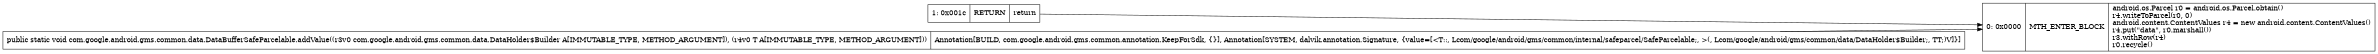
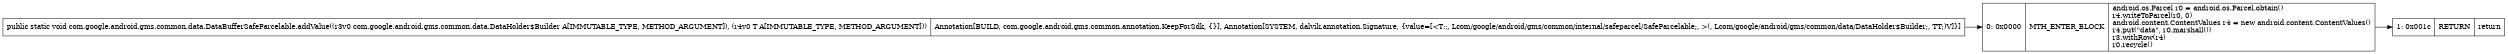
(1509, 19) -> (2381, 27)
